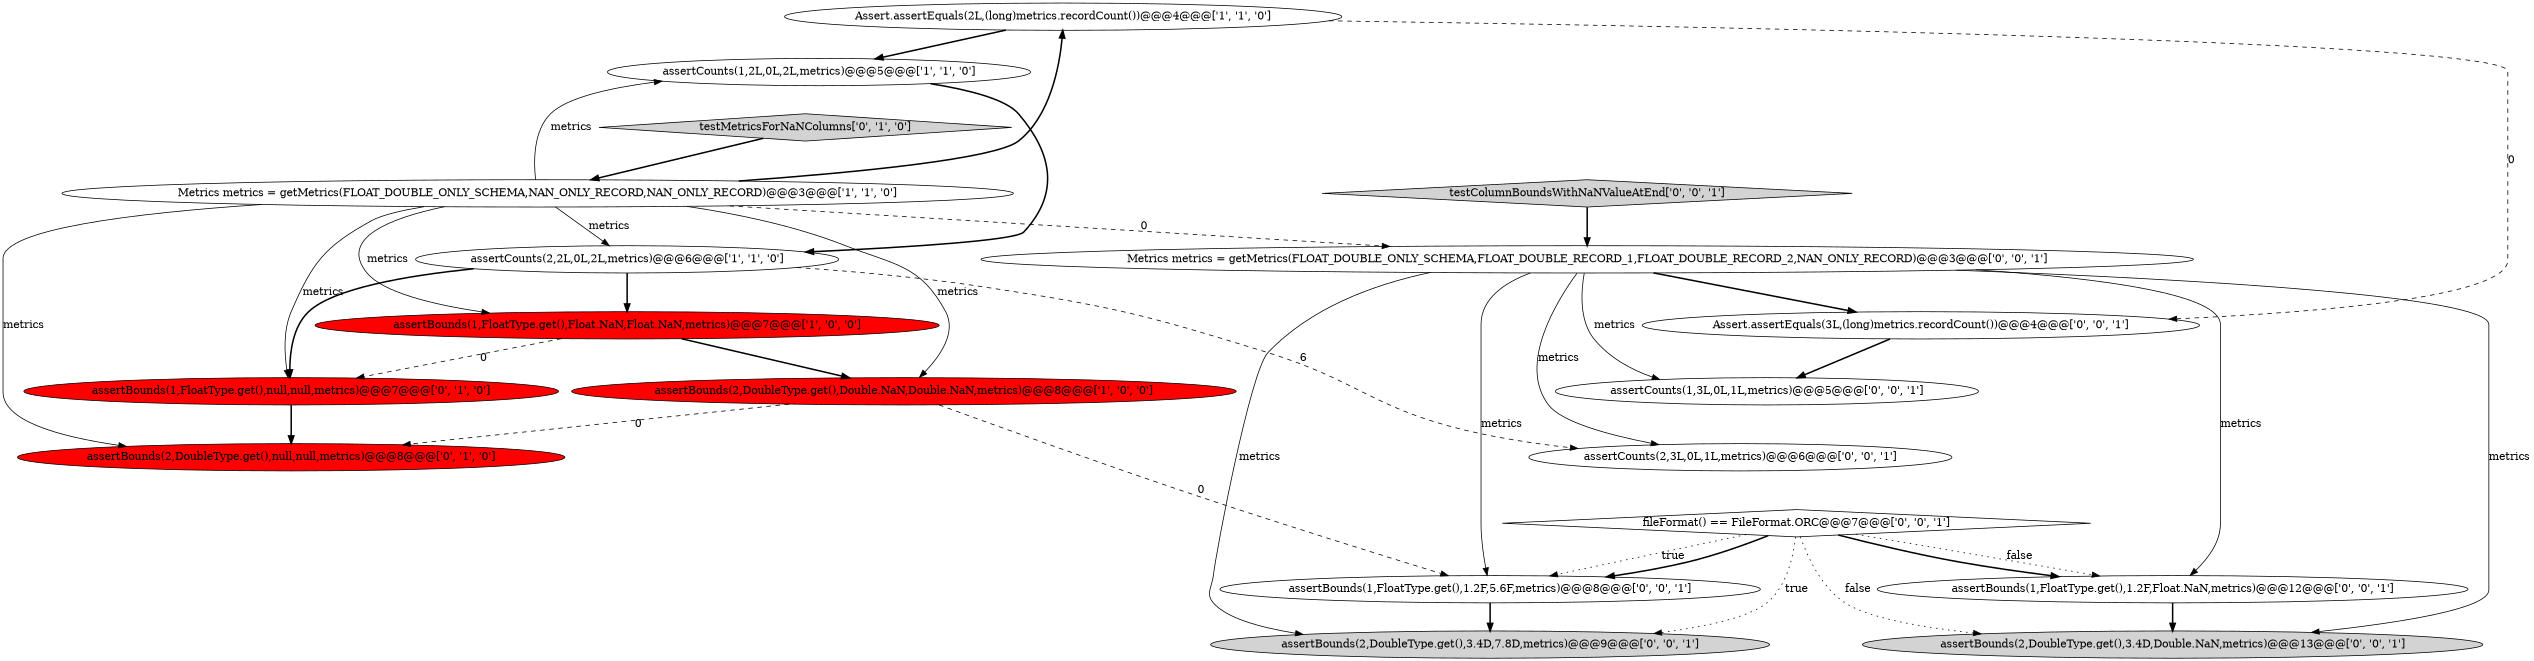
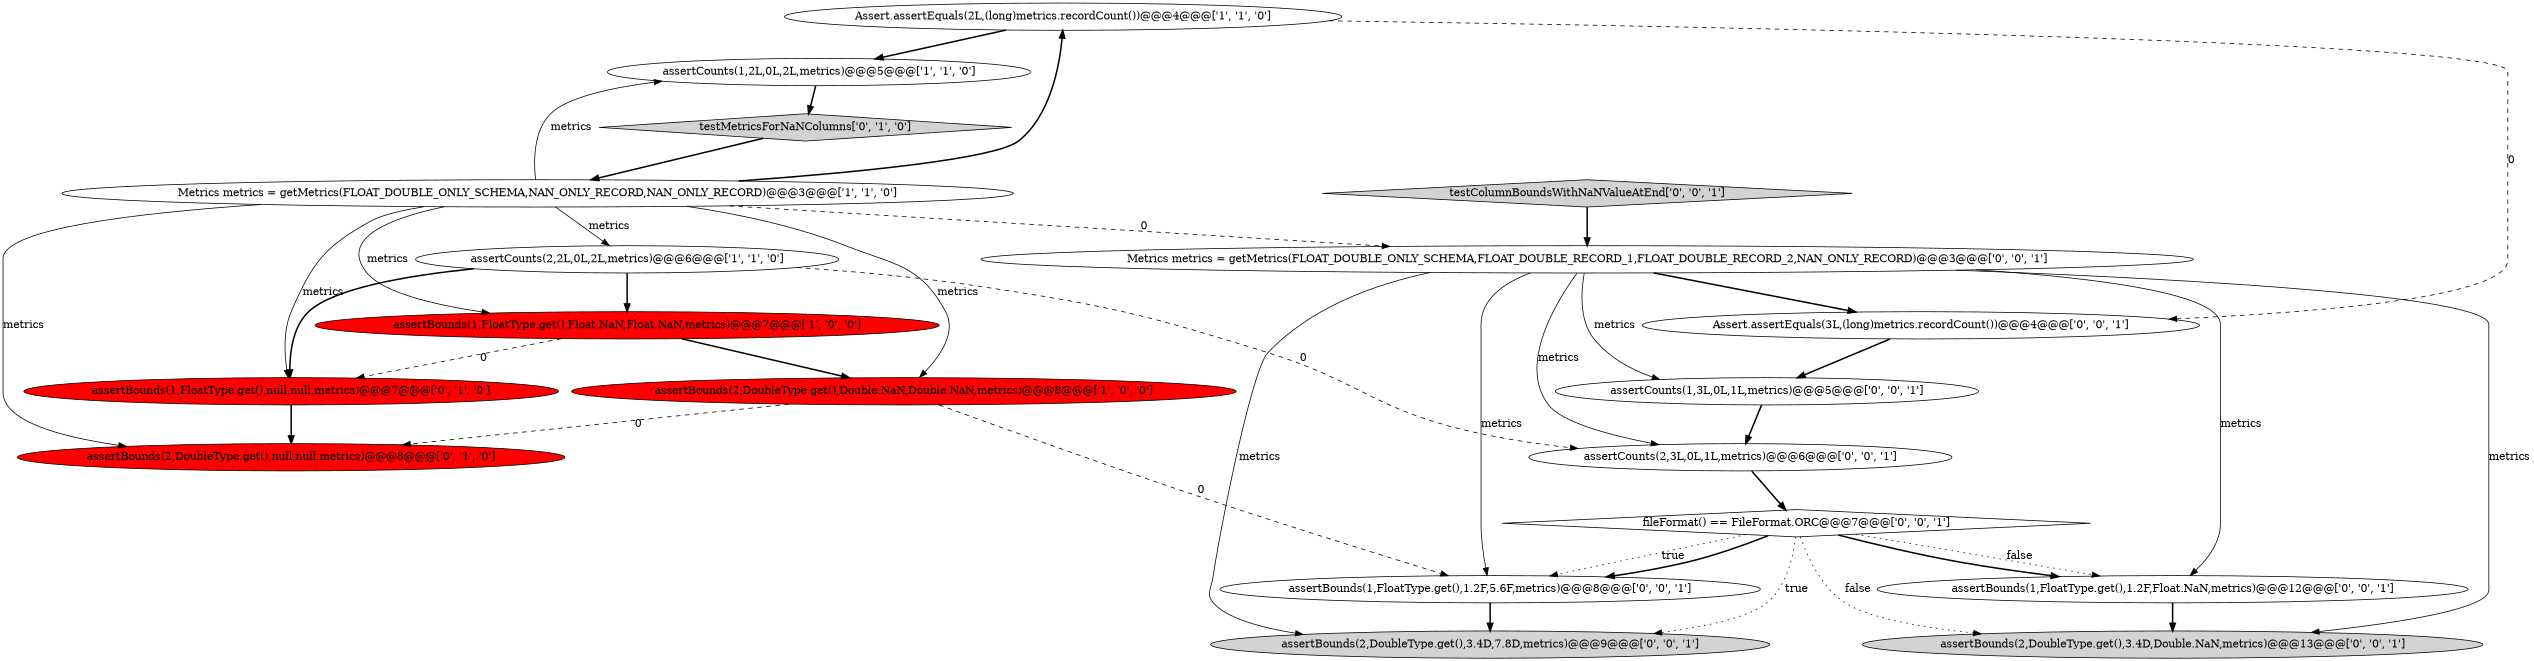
(1035, 218) -> (813, 96)
(1304, 358) -> (1304, 358)
none -> (1755, 421)
none -> (1766, 488)
